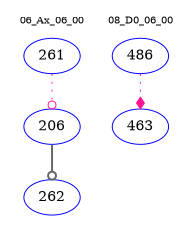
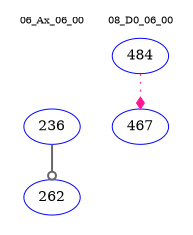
(52, 56) -> none
(140, 56) -> (140, 56)
(52, 127) -> (52, 127)
(140, 127) -> (140, 127)
